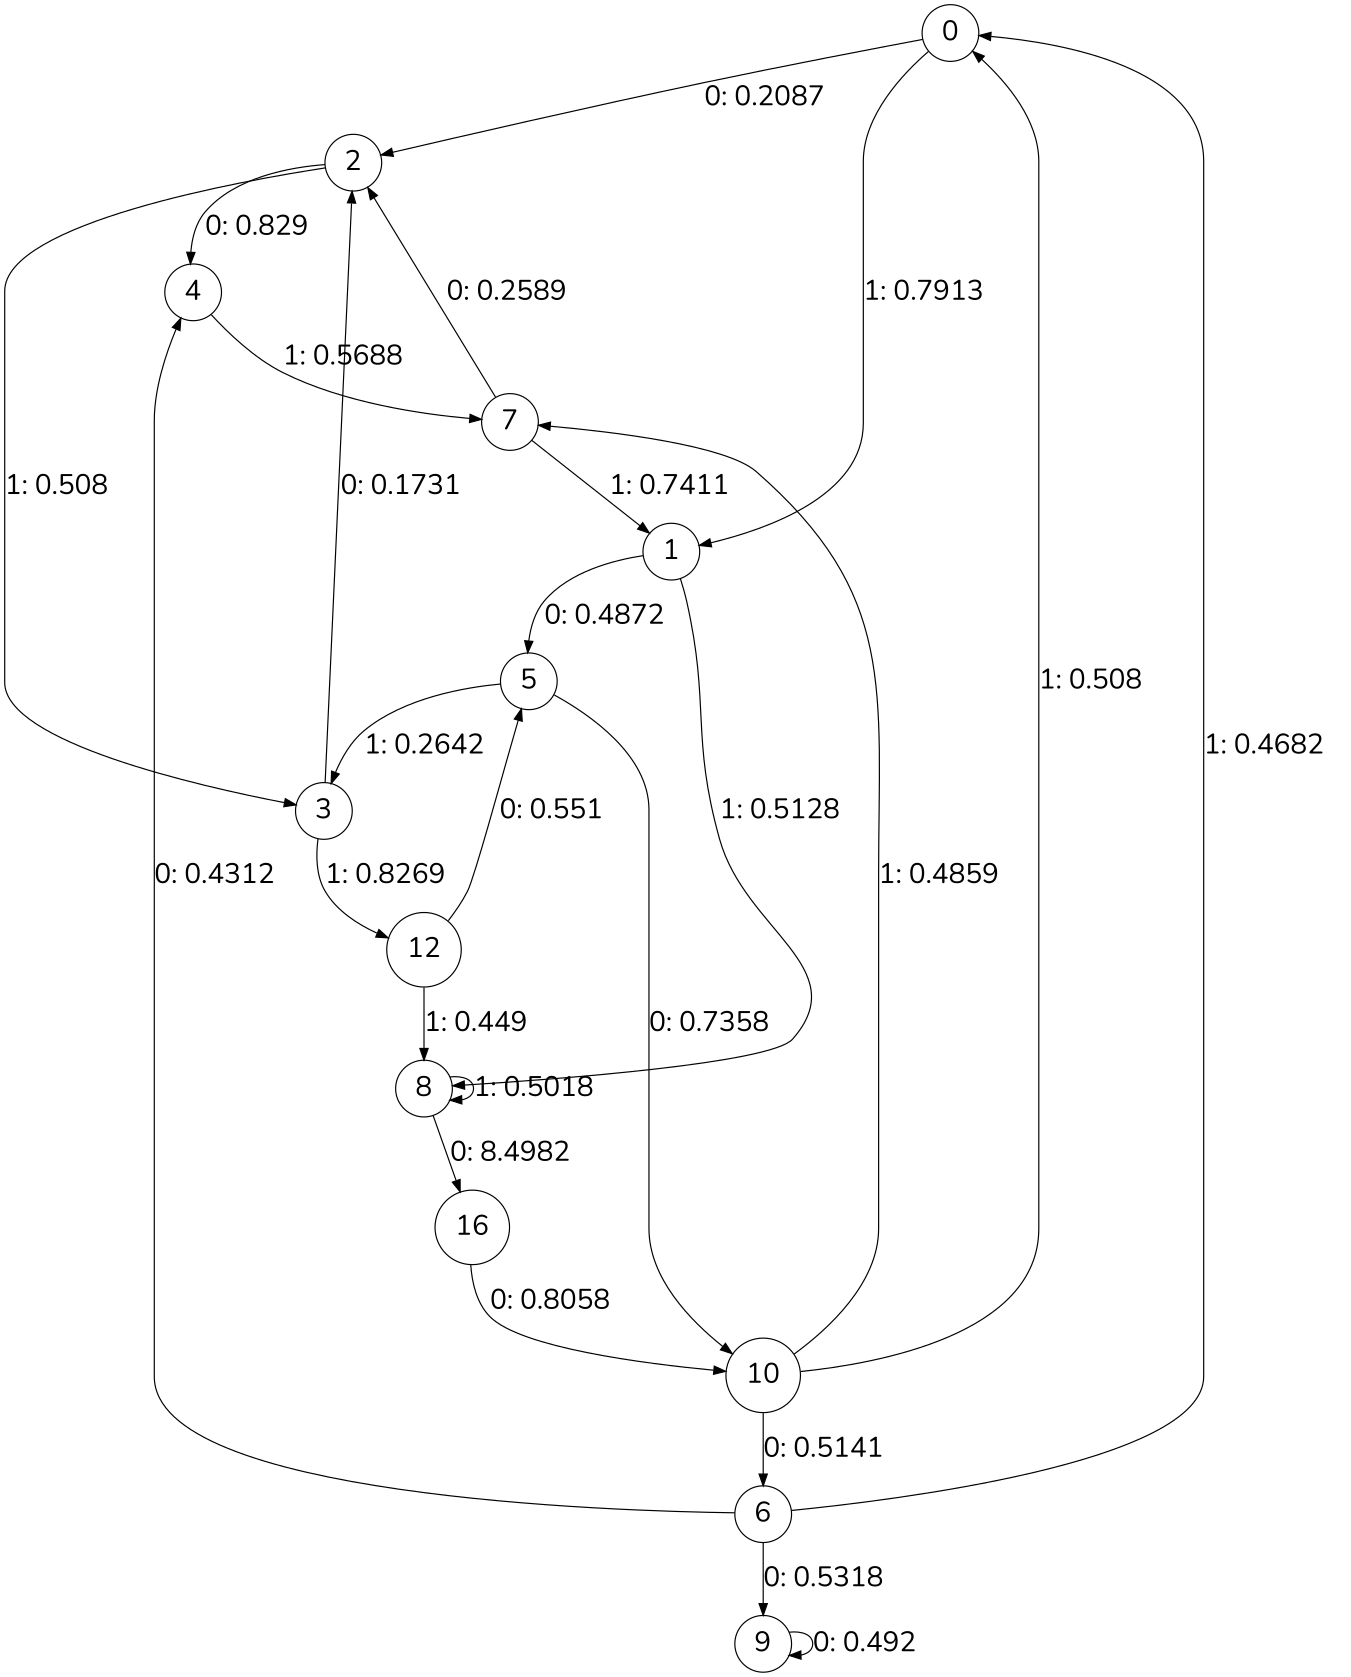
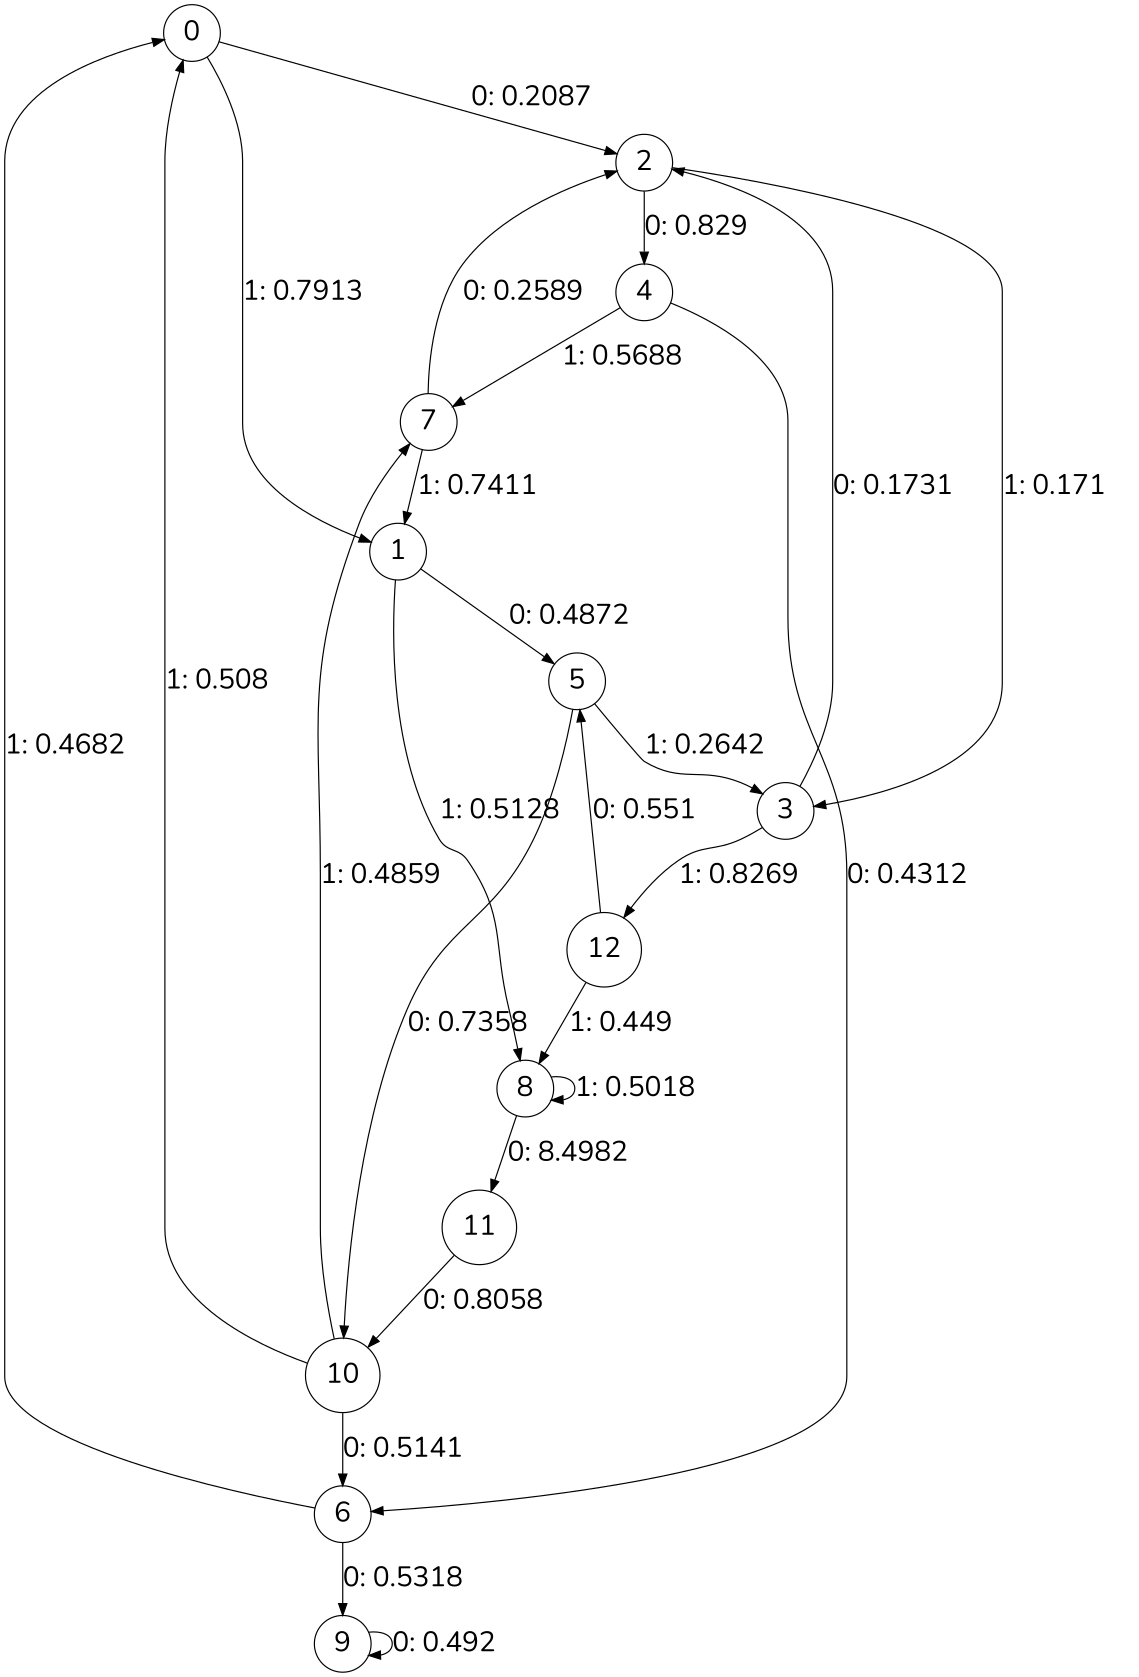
(71, 487) -> (1068, 487)
(154, 1162) -> (847, 1057)
(472, 1227) -> (479, 1227)
